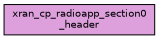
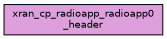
(79, 20) -> (83, 20)
